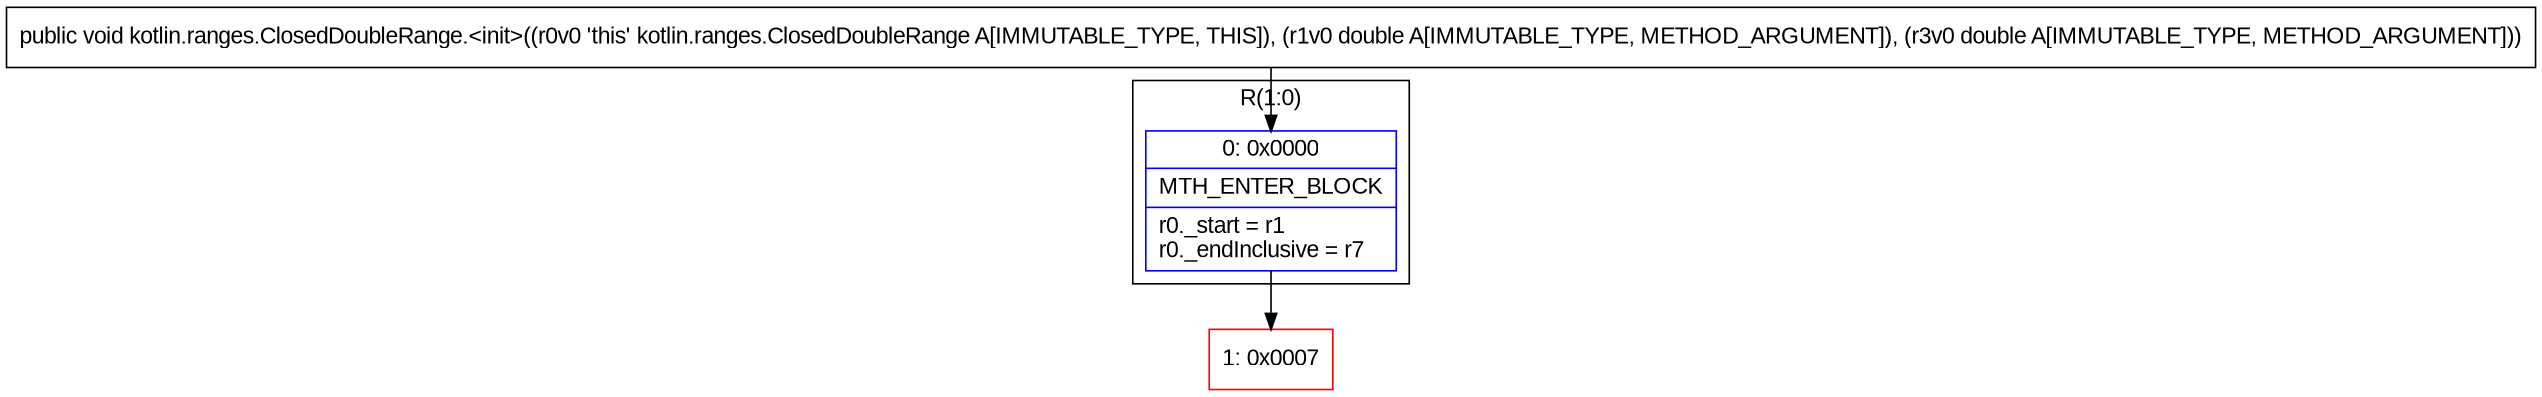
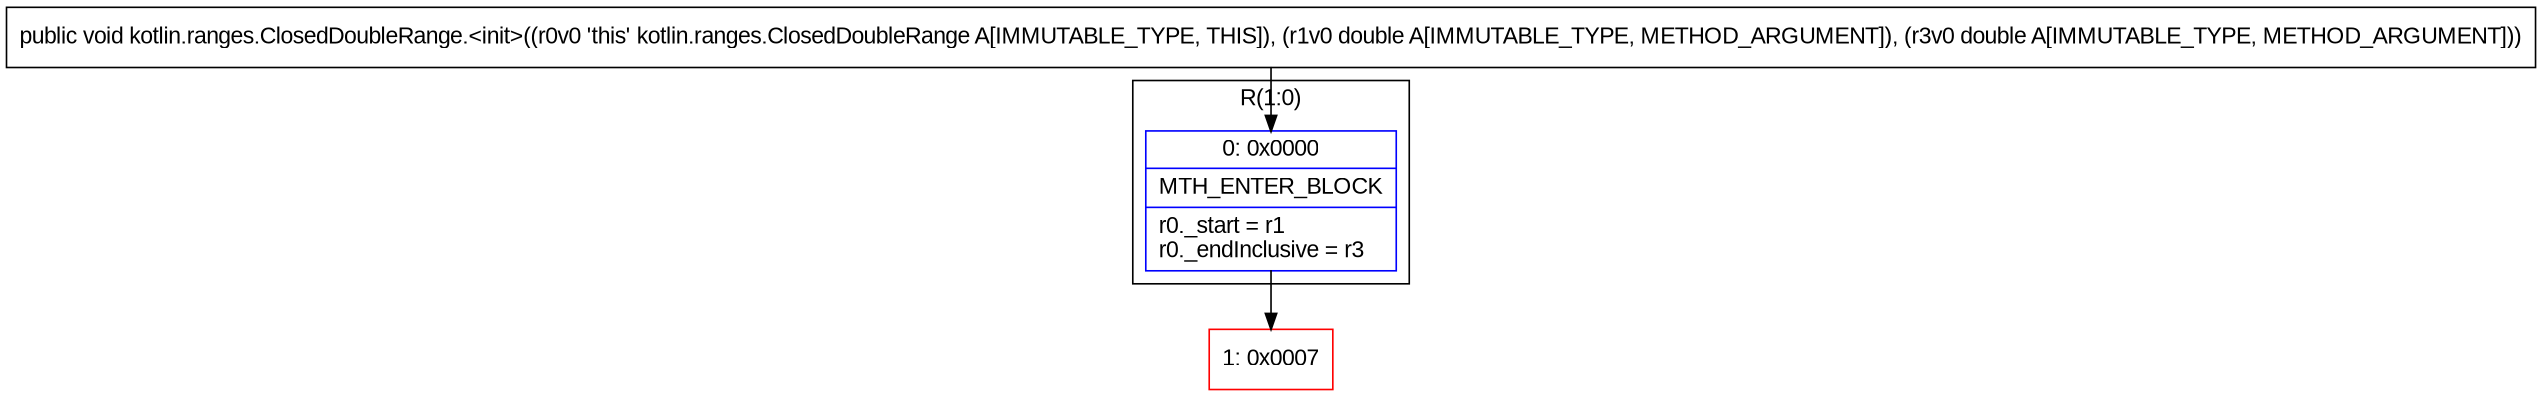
(1262, 250) -> (1262, 250)
